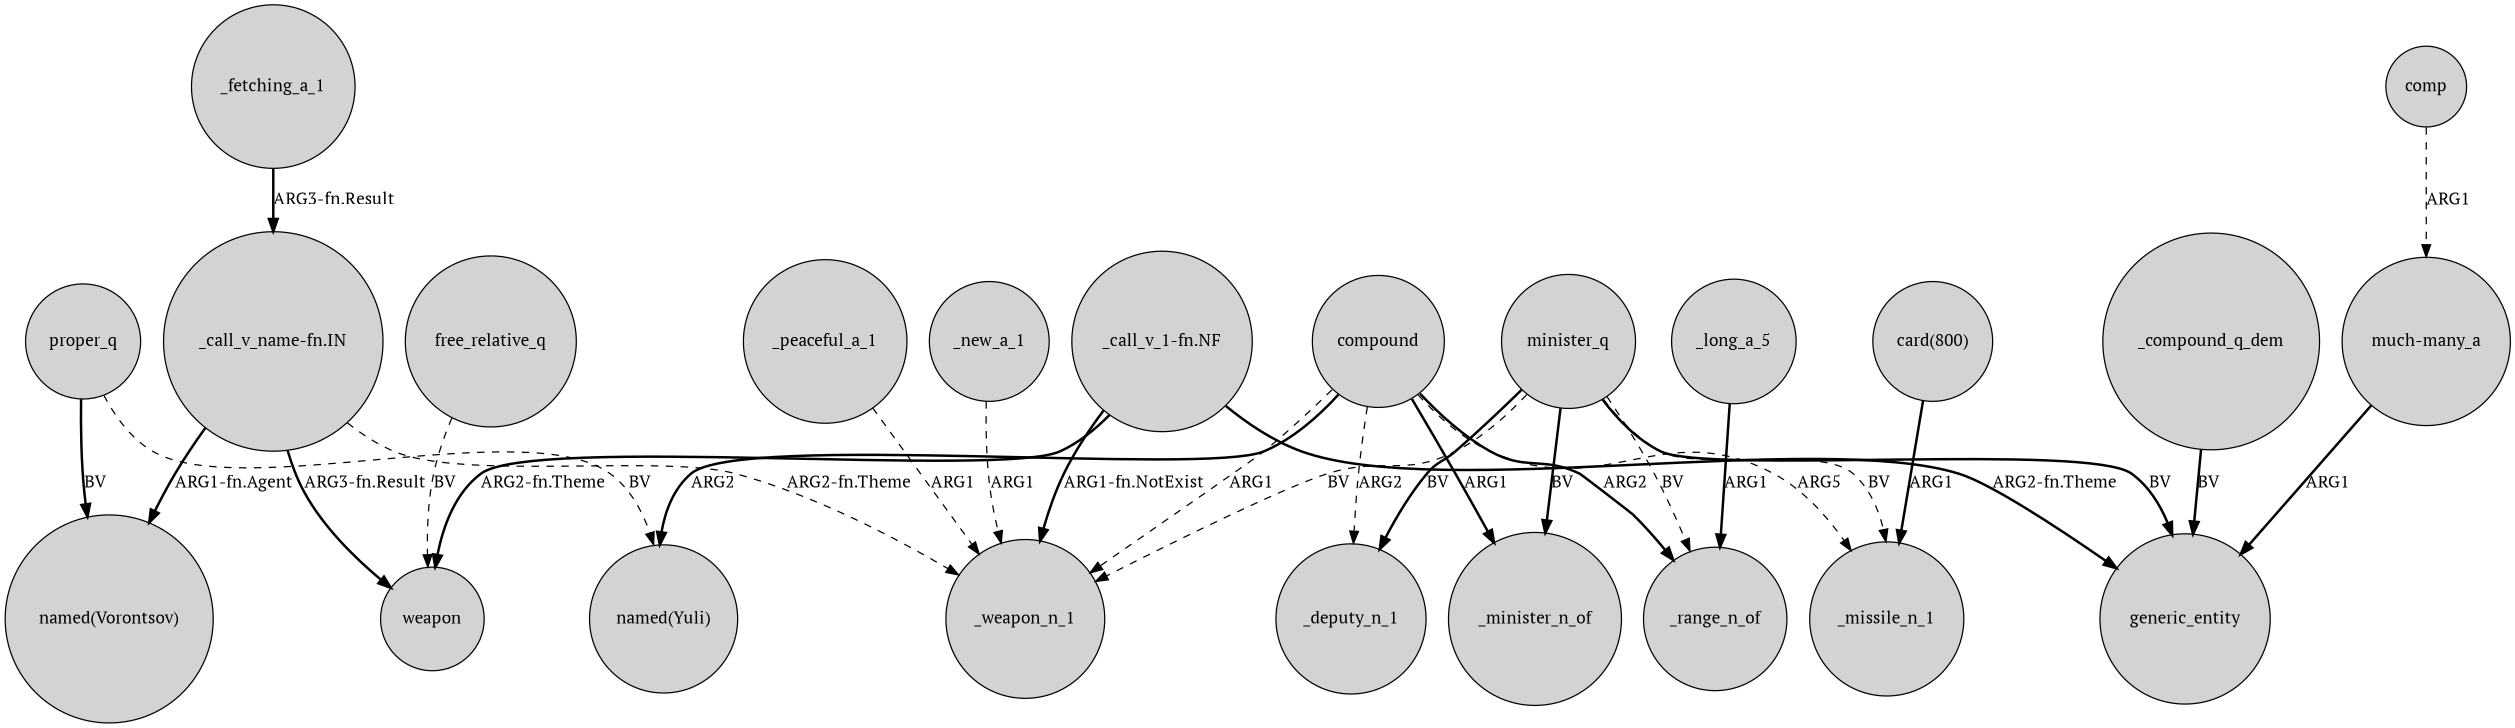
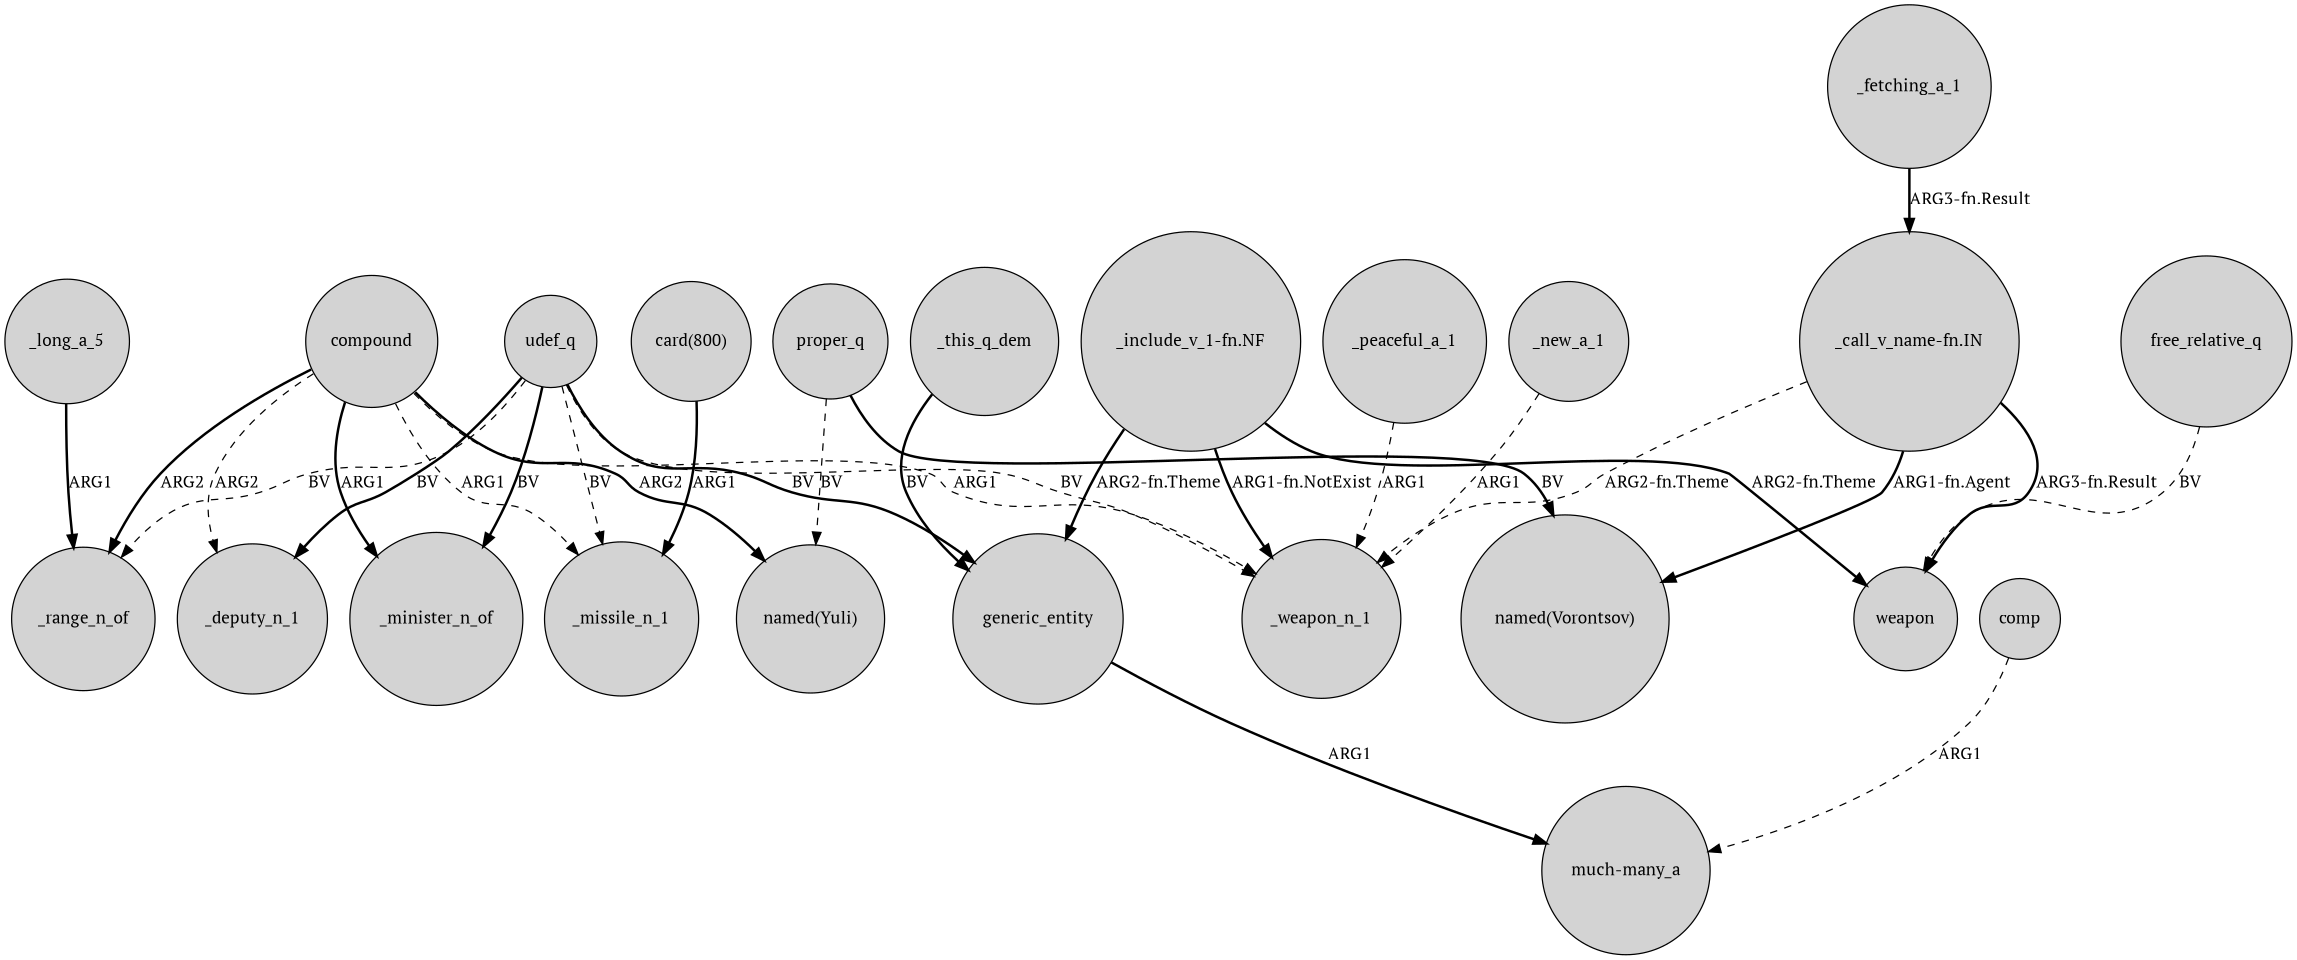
(1162, 341) -> (1191, 341)
(1568, 341) -> (551, 341)
(2211, 341) -> (985, 341)
(2310, 475) -> (1319, 760)
(1820, 483) -> (484, 483)
